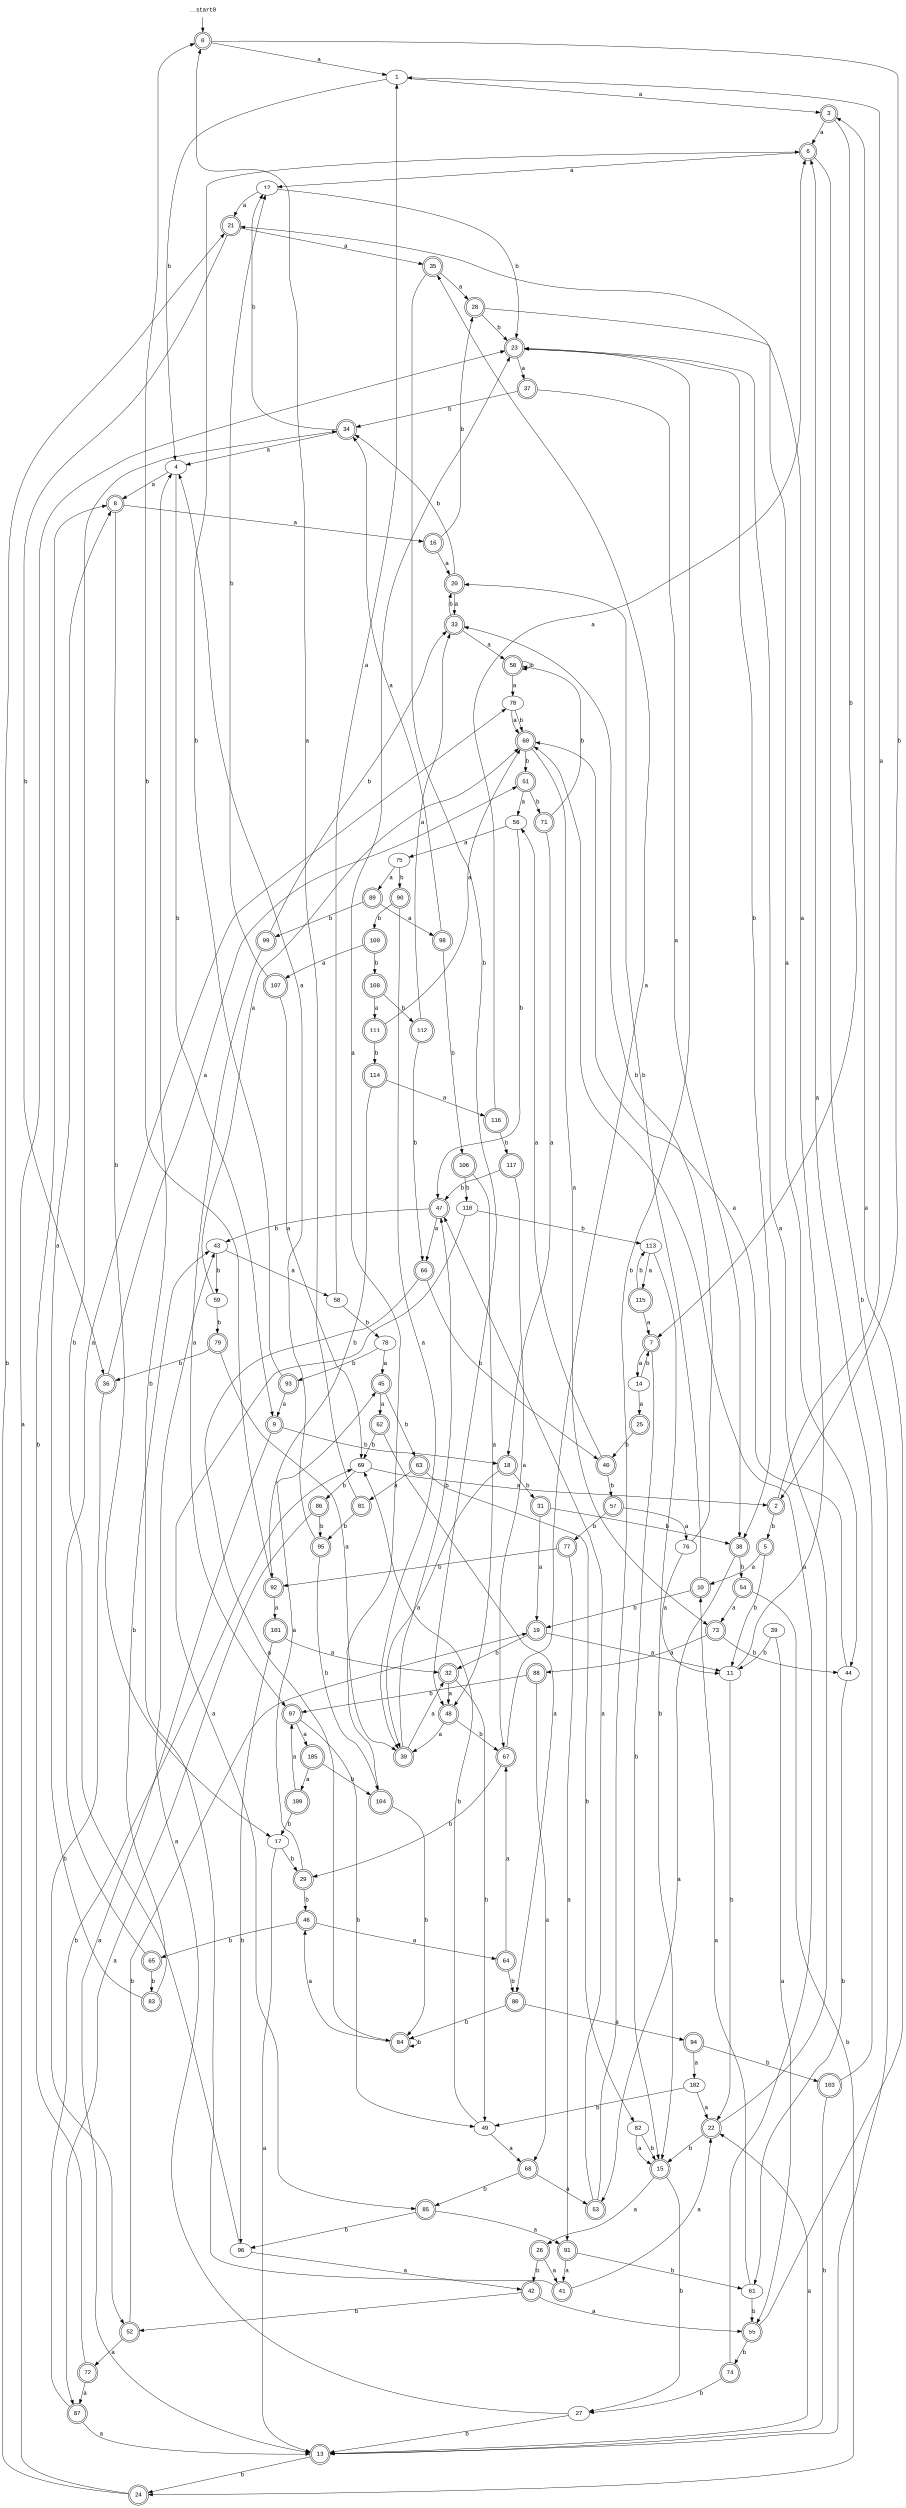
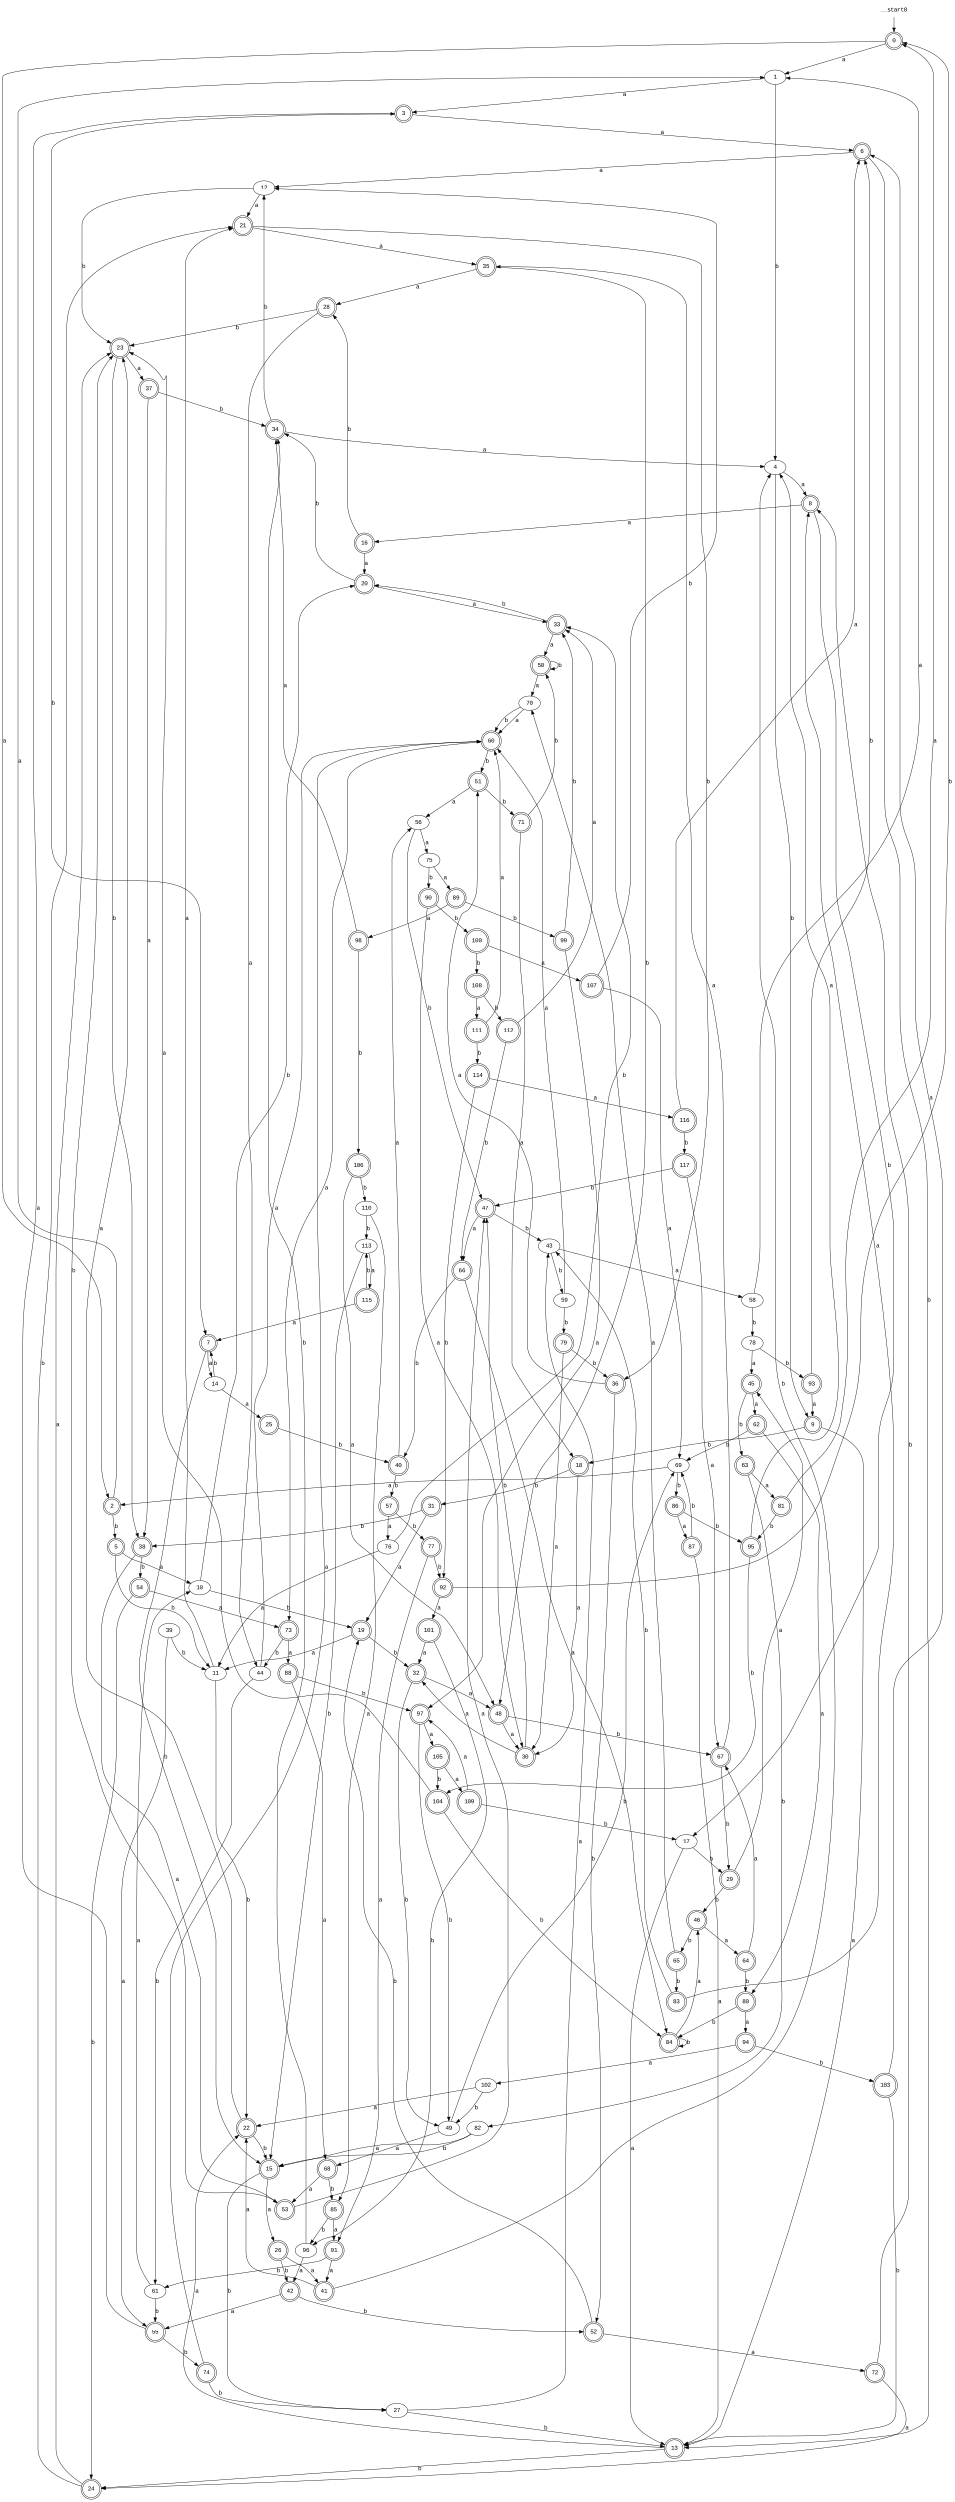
(899, 741) -> (5, 741)
(700, 1588) -> (200, 1588)
(83, 2391) -> (535, 2470)
